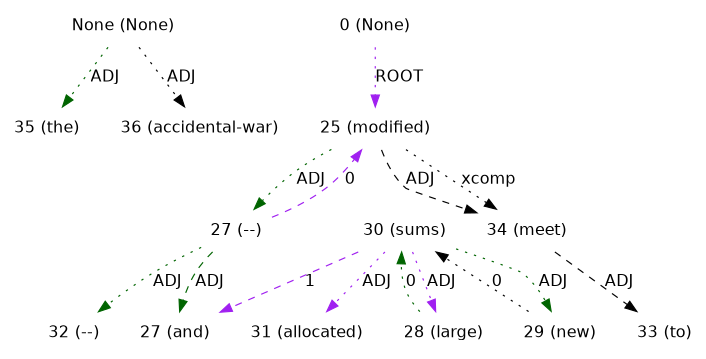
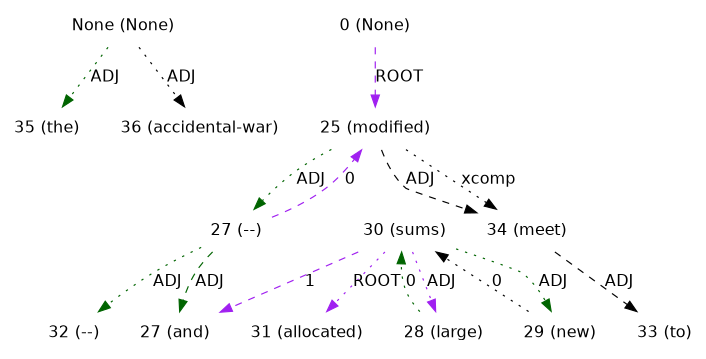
(375, 71) -> (375, 71)
(377, 282) -> (377, 282)
